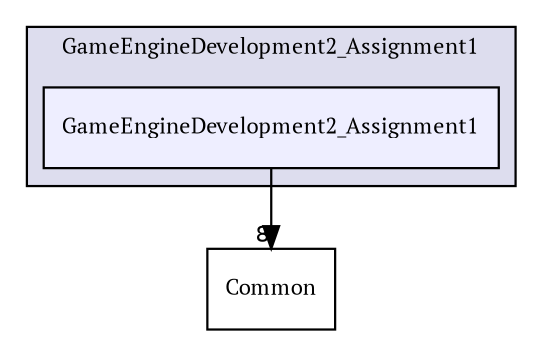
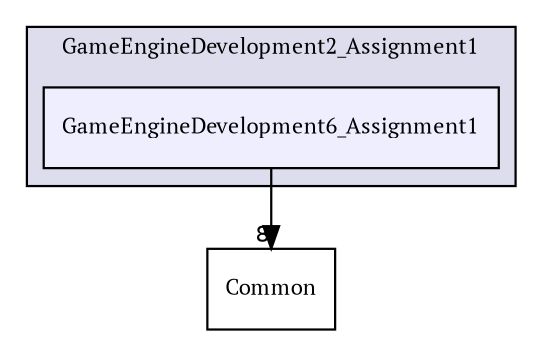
(271, 128) -> (271, 128)
